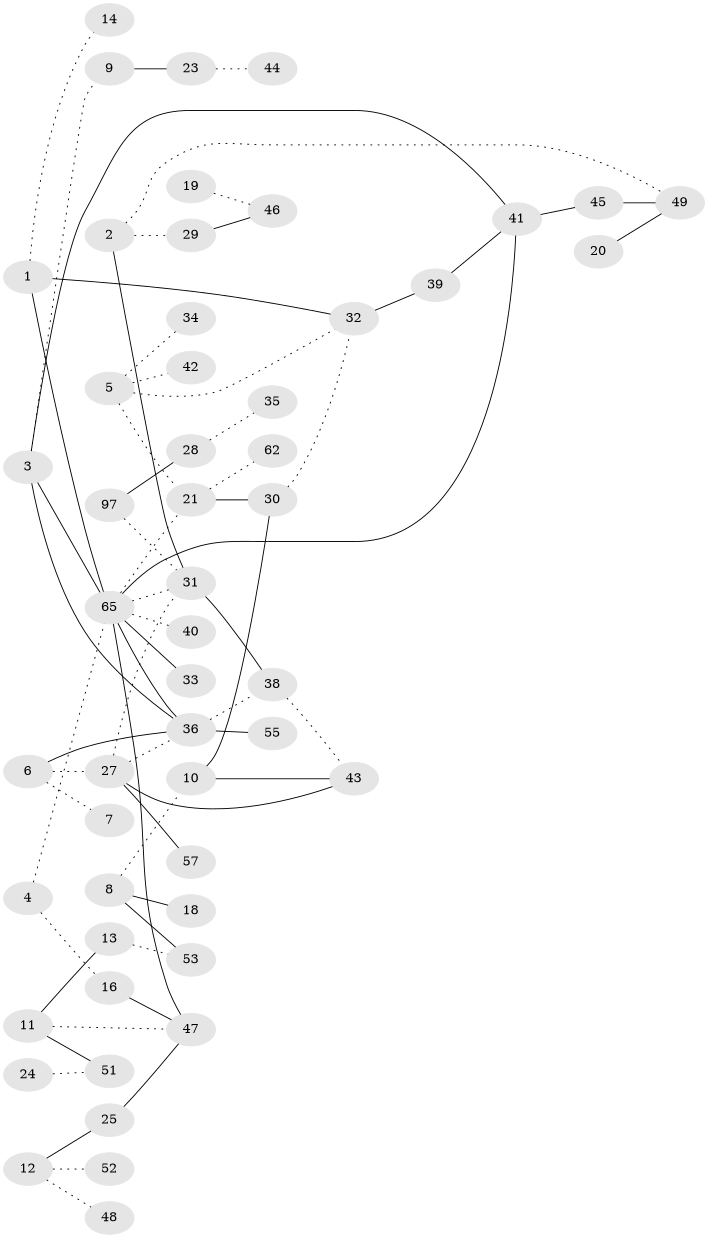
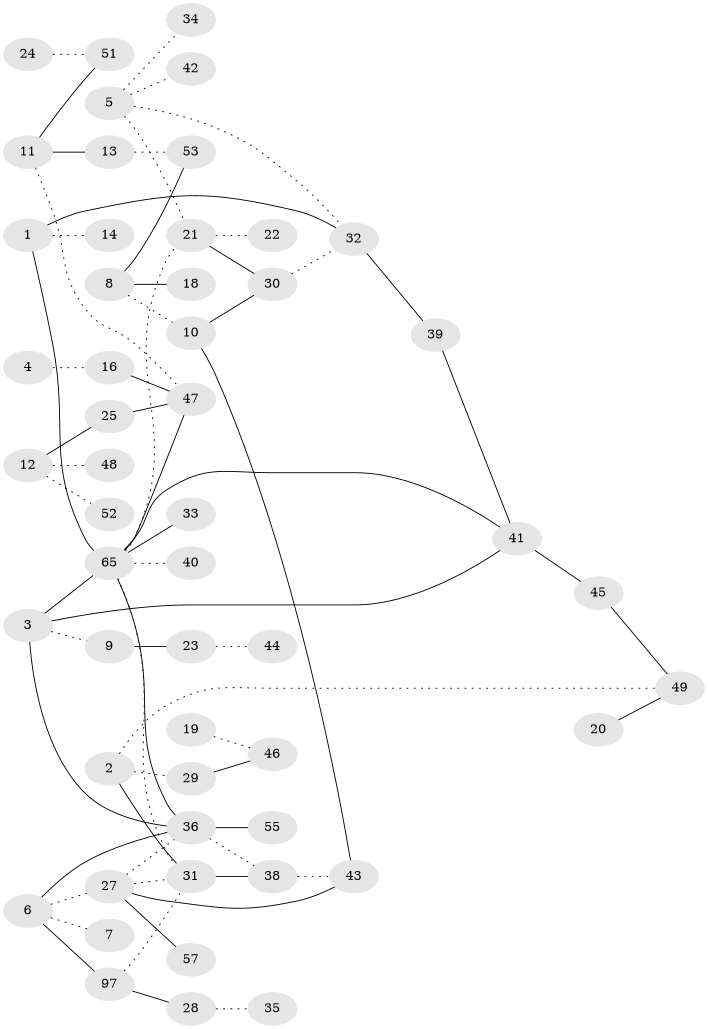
(273, 451) -> (273, 235)
(67, 759) -> none
none -> (69, 948)
